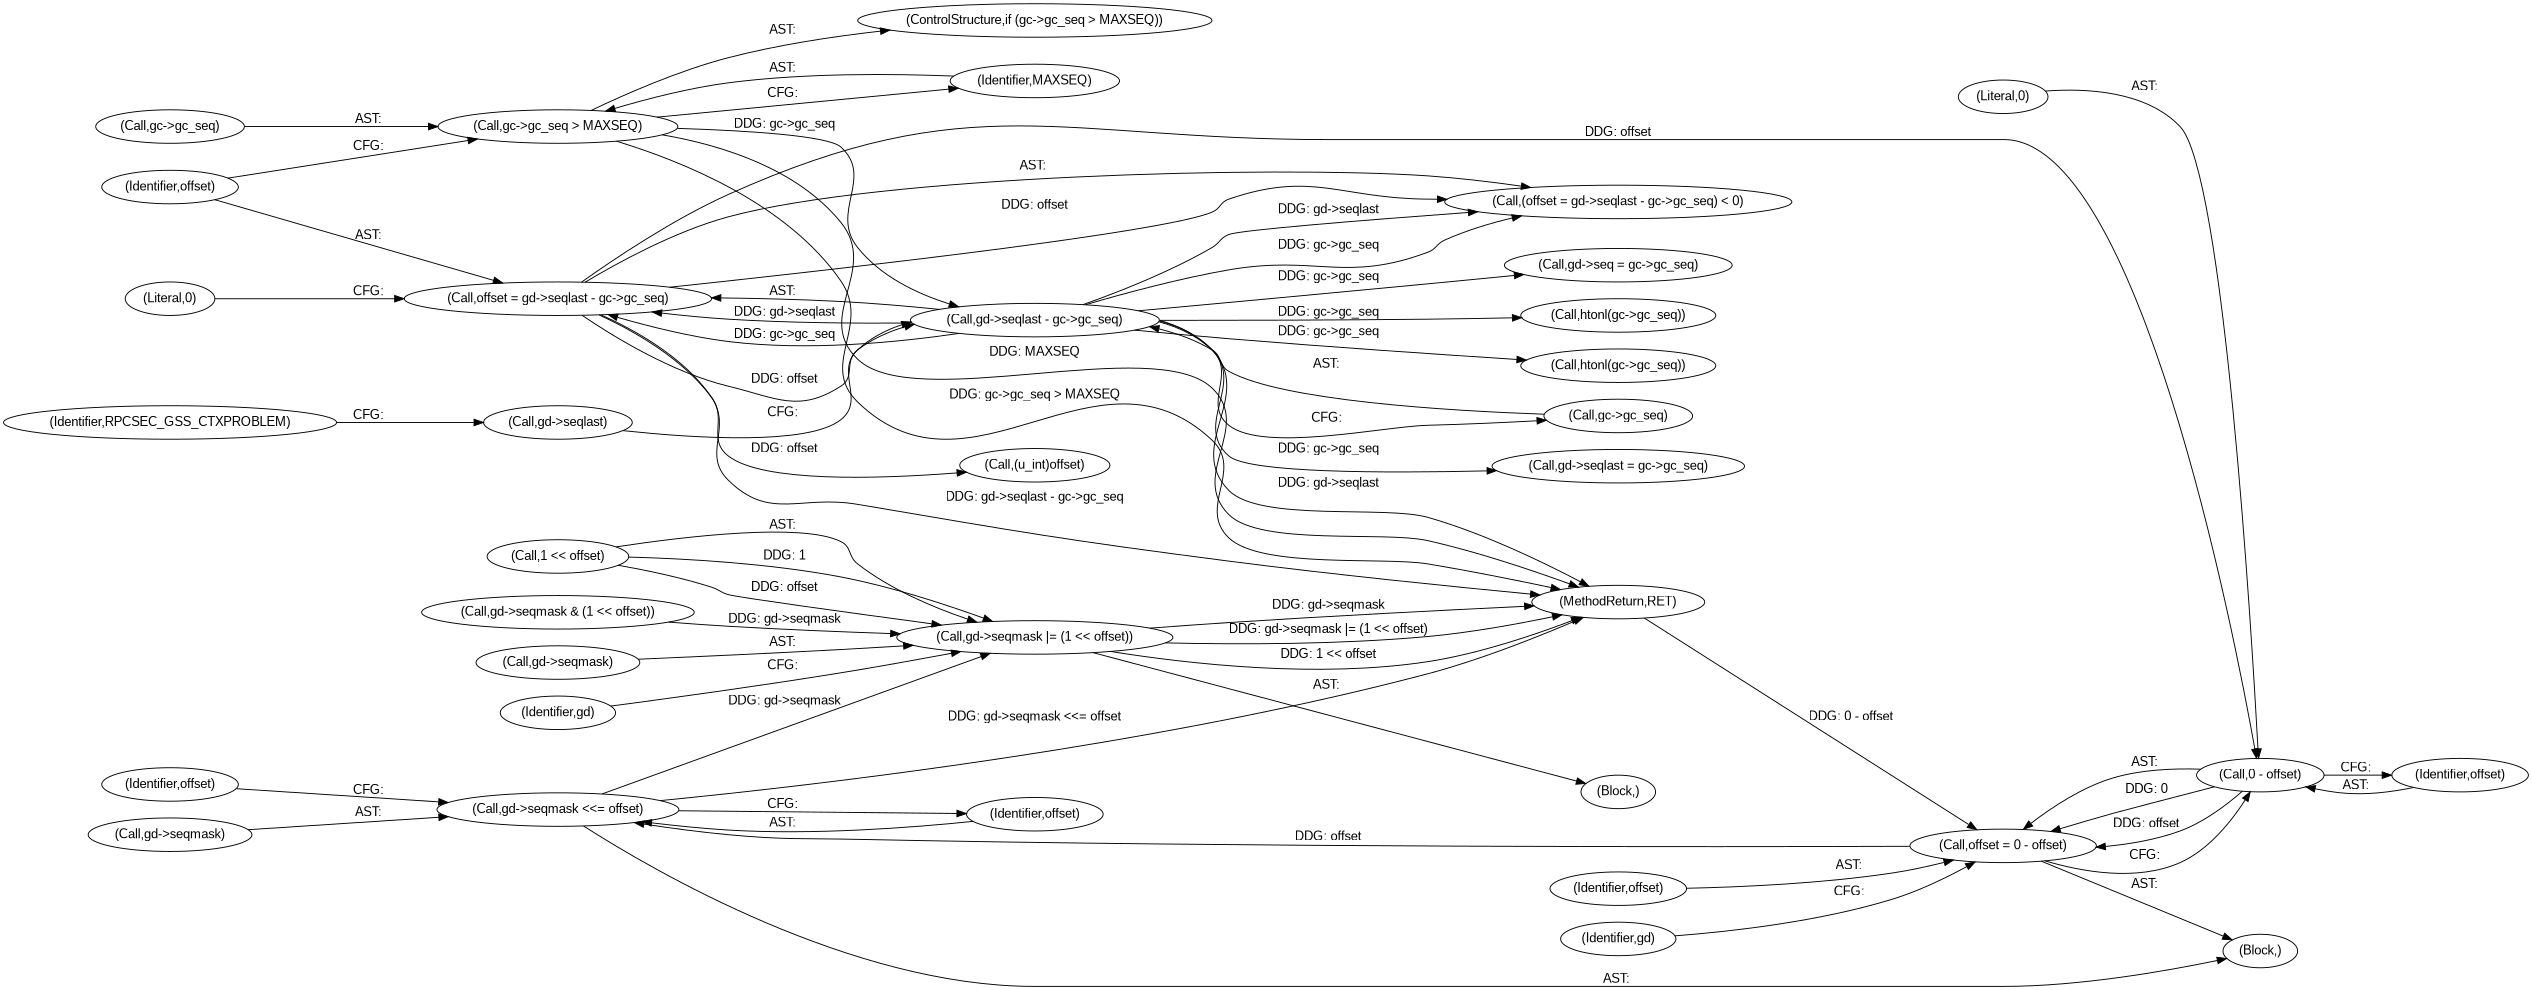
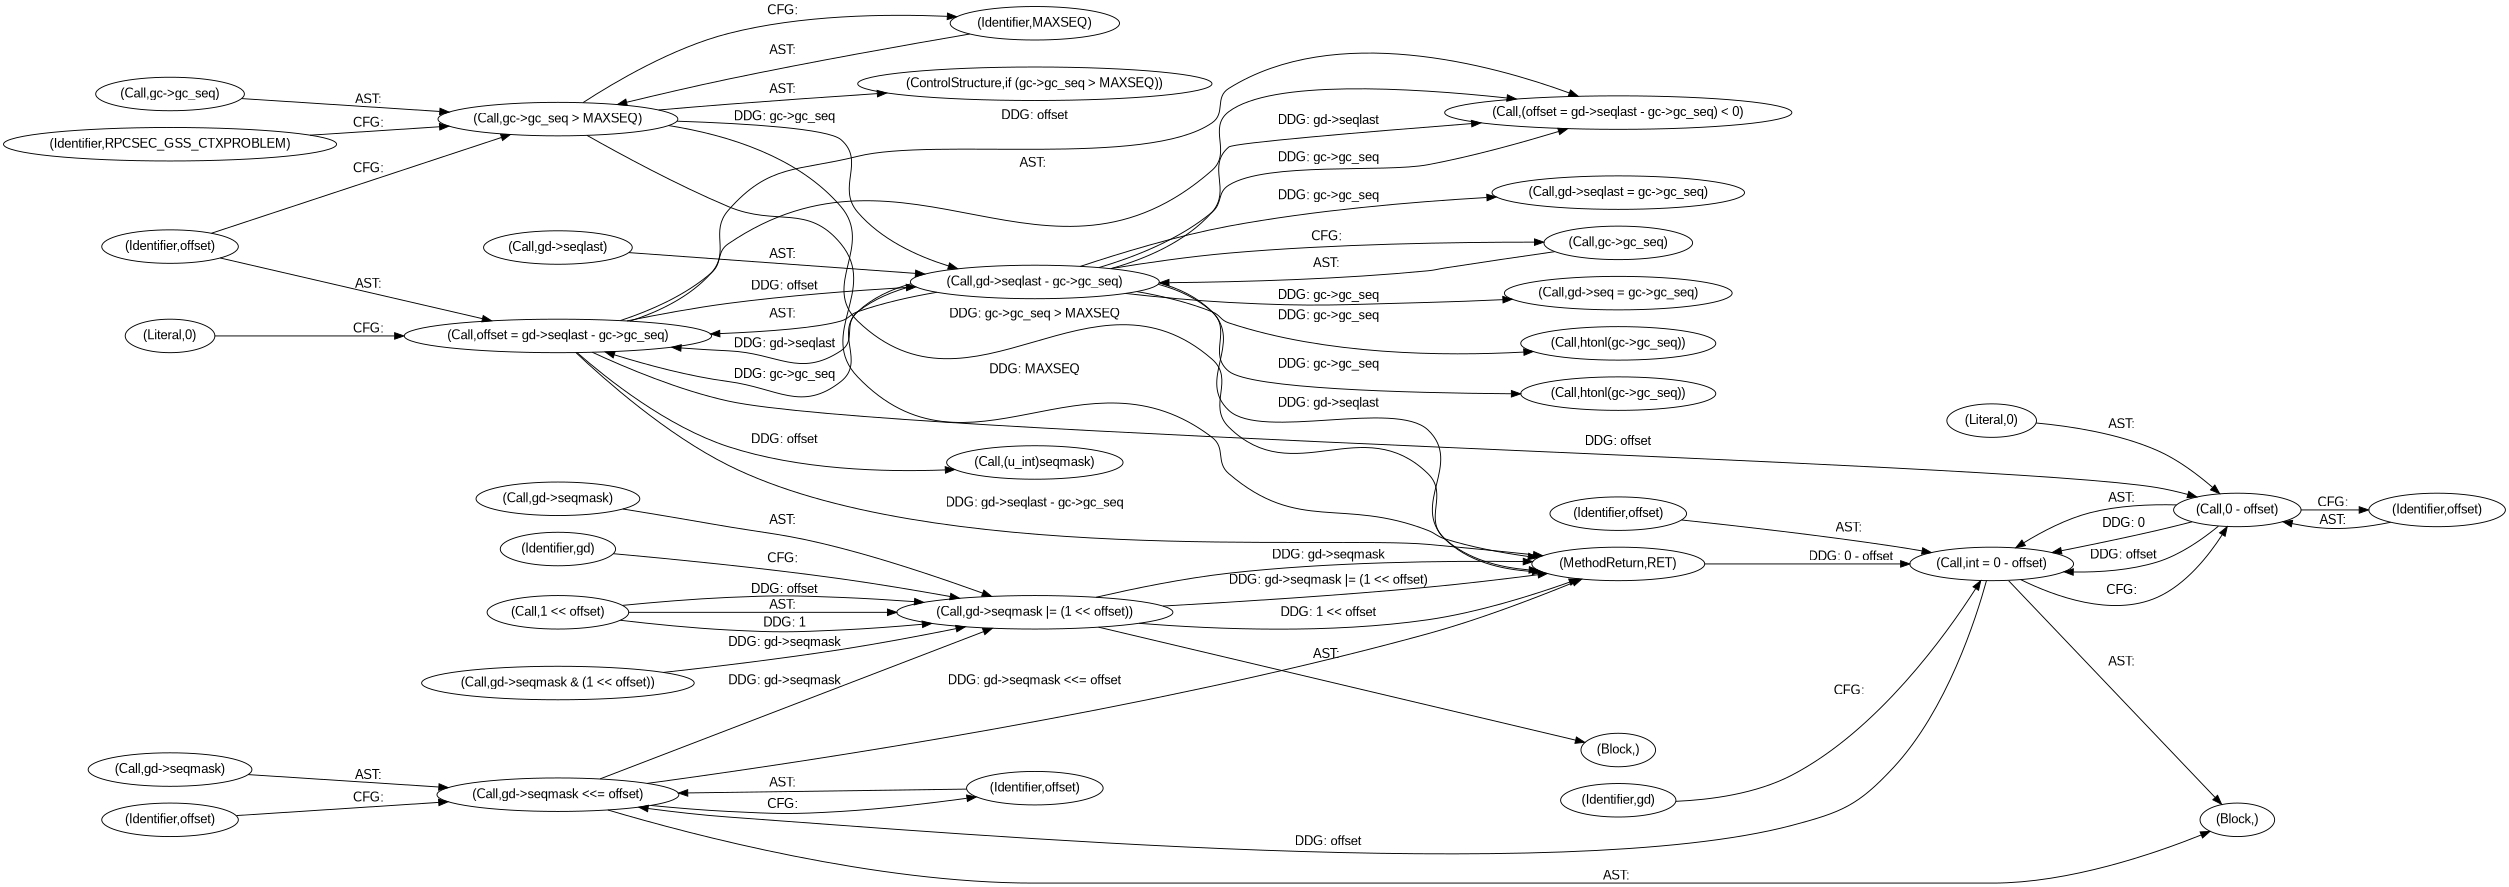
(785, 413) -> (785, 255)
(405, 422) -> (375, 131)
(1035, 465) -> (1035, 462)
(2003, 846) -> (1992, 564)
